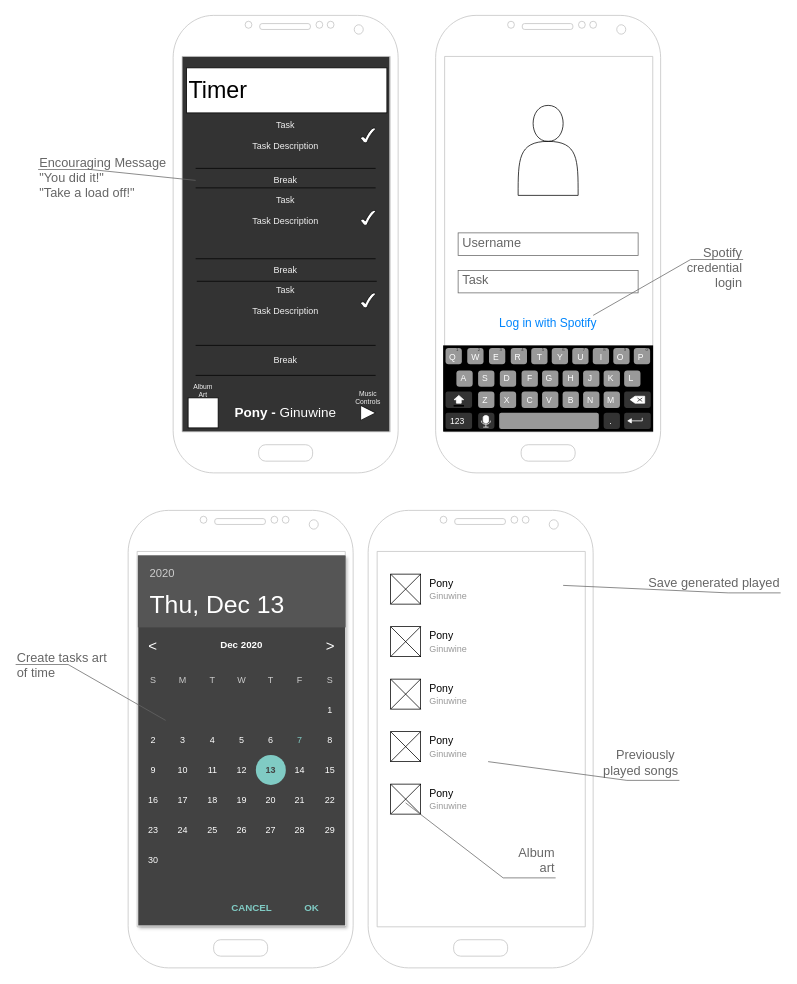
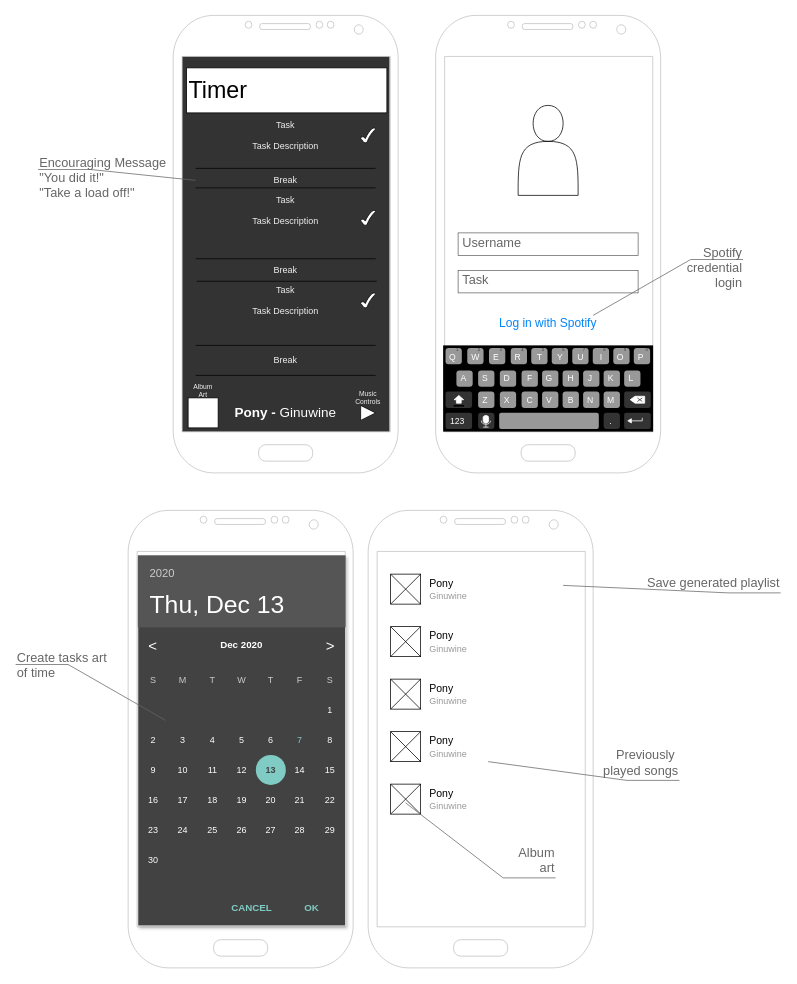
(710, 583) -> (706, 583)
